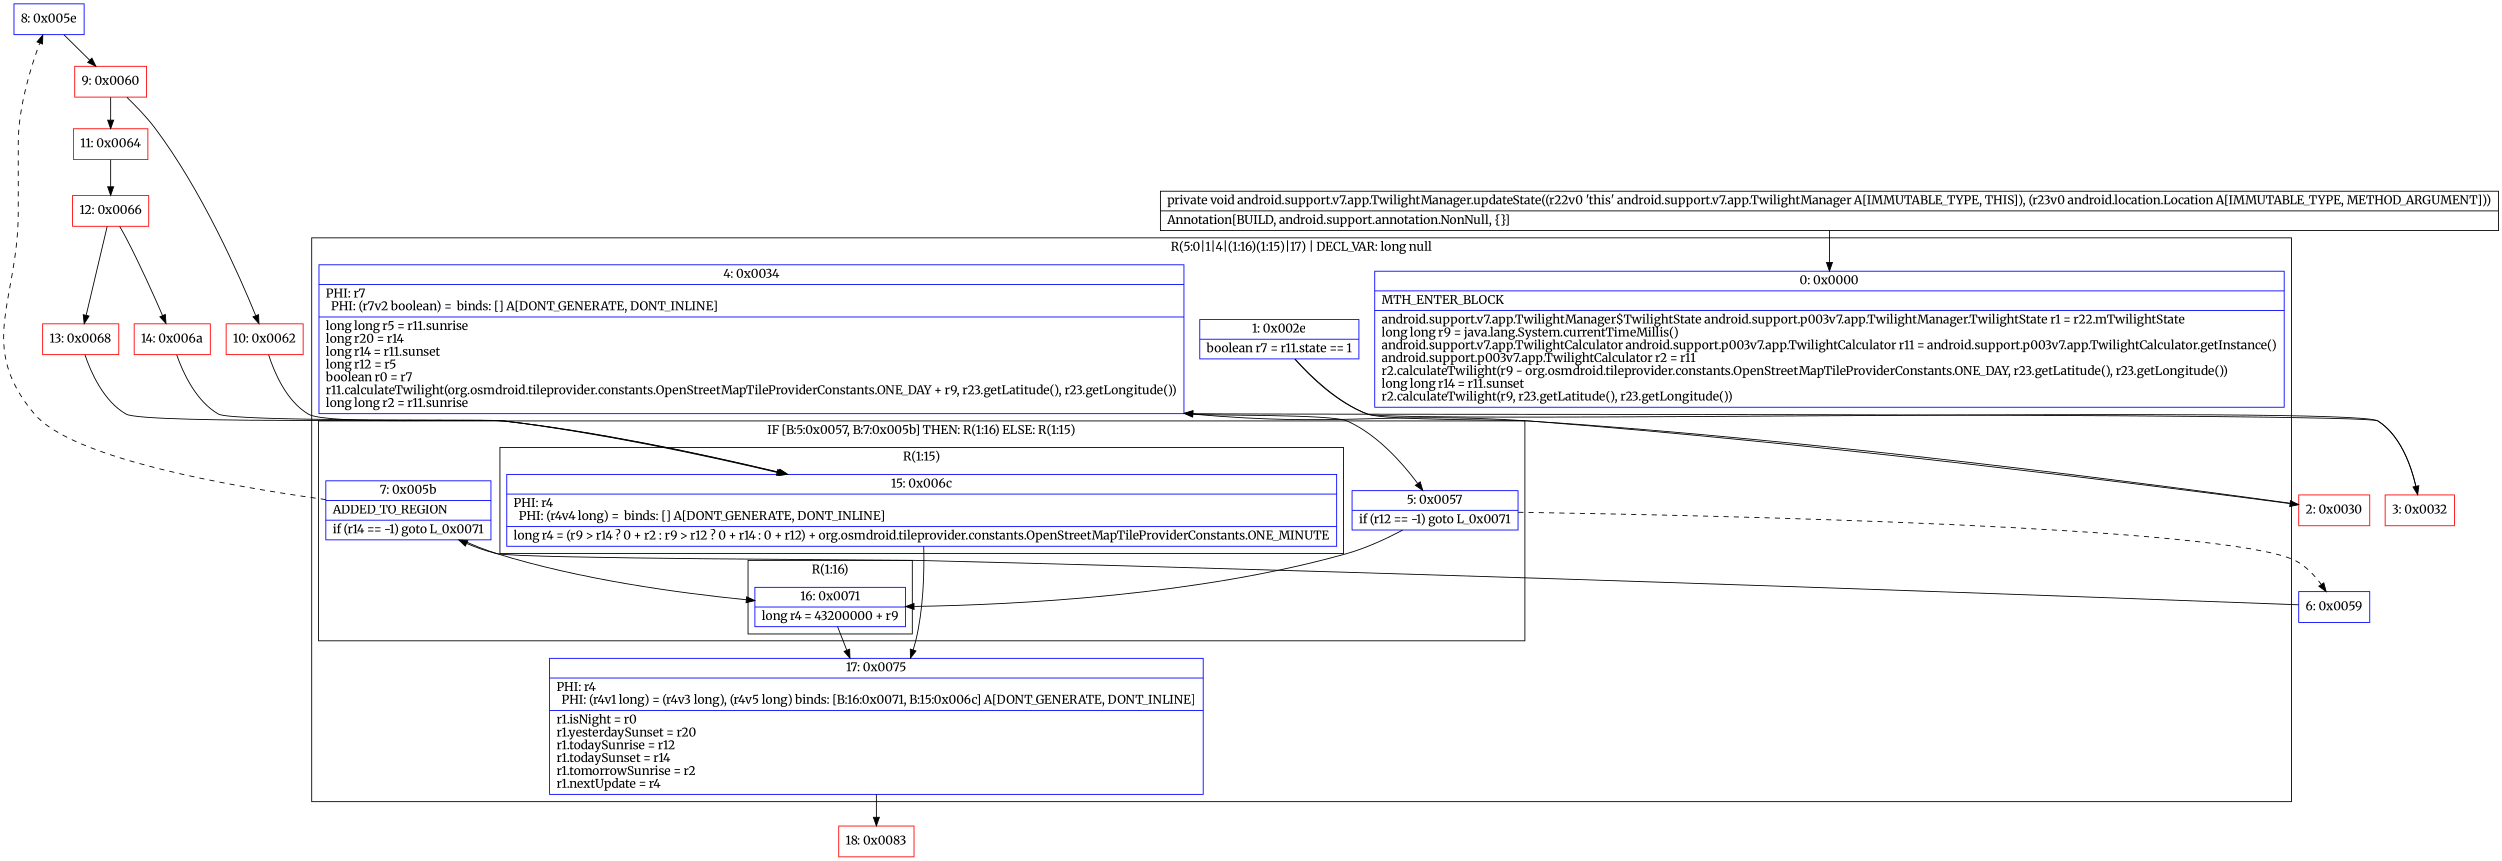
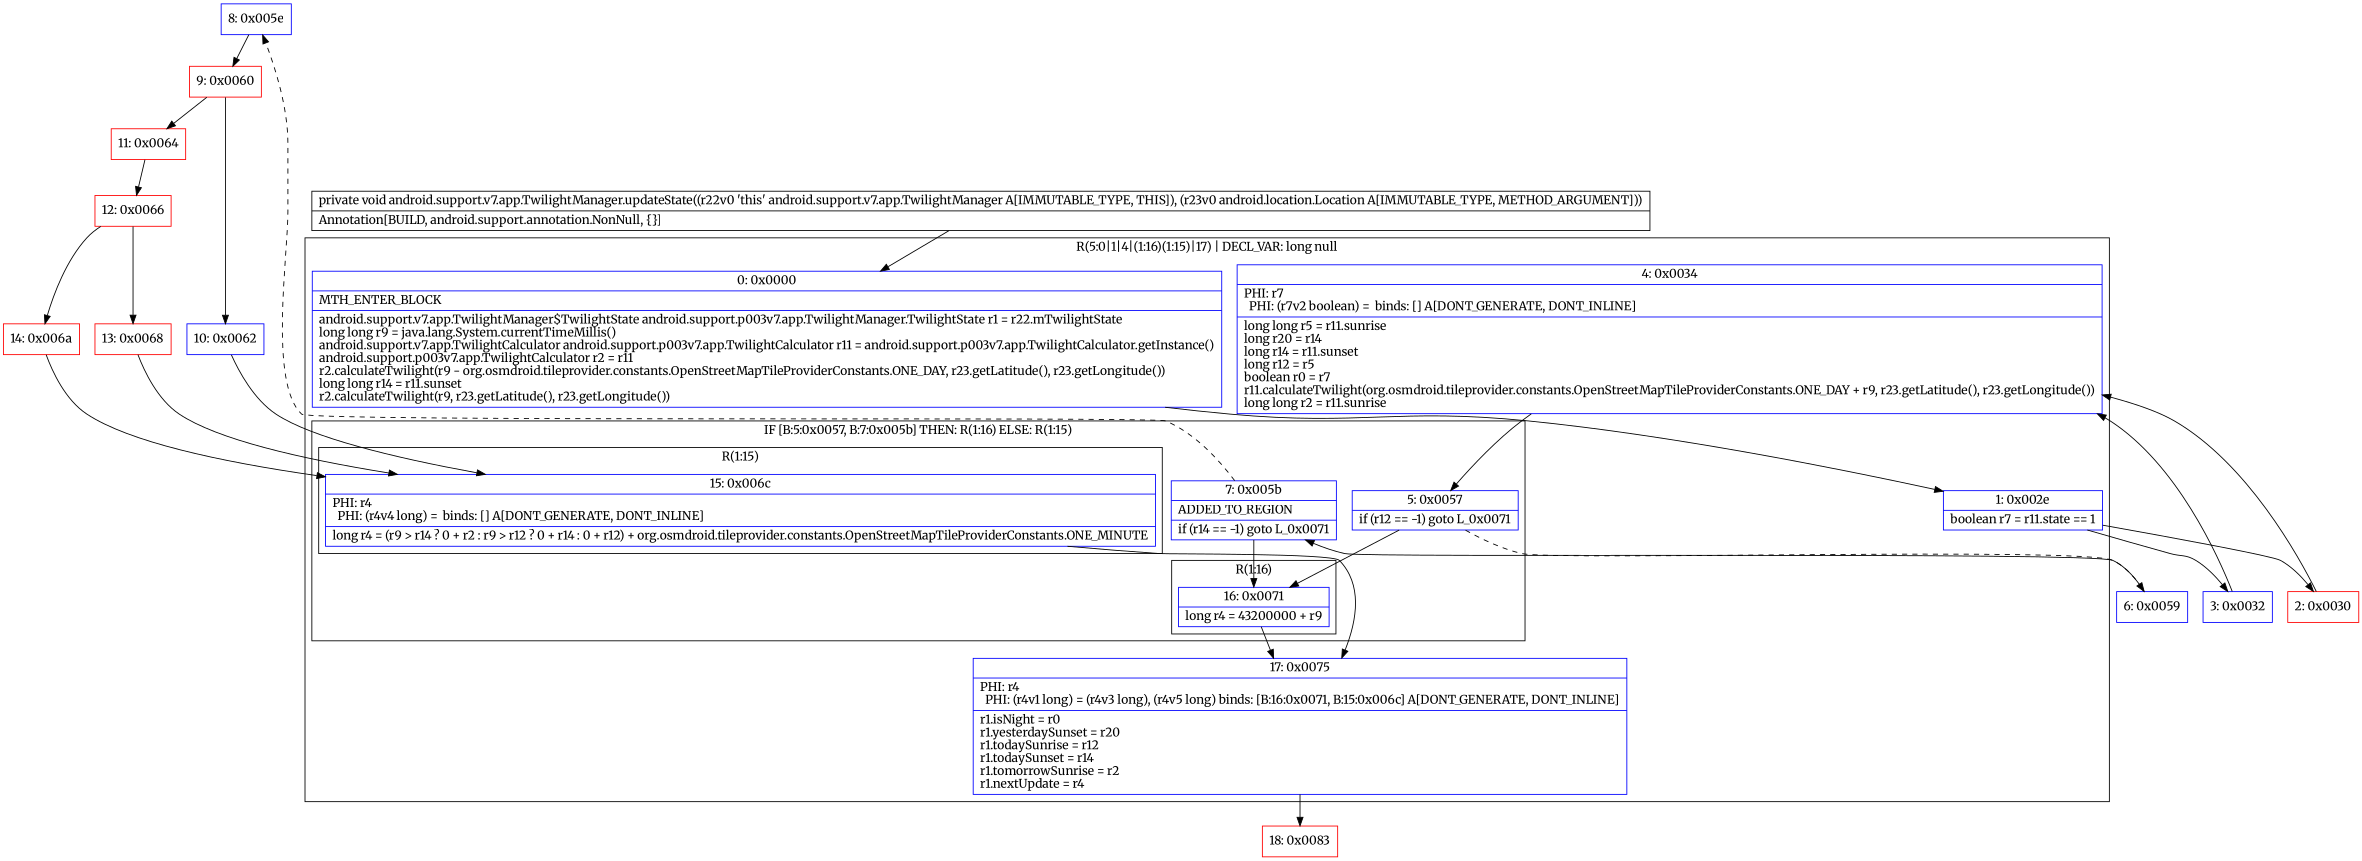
(265, 339) -> (225, 339)
none -> (1552, 424)
(2420, 510) -> (2238, 607)
